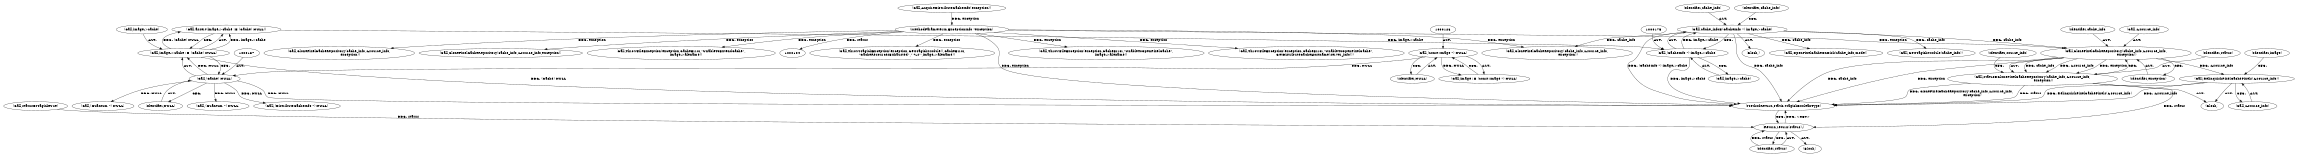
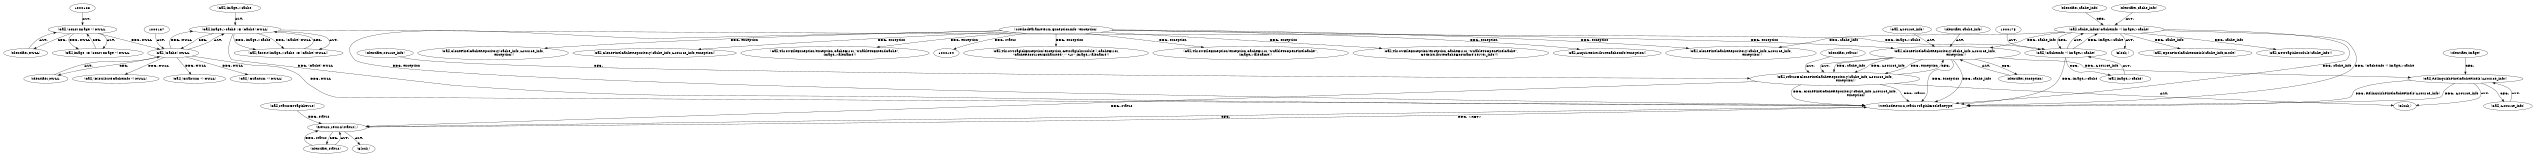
(952, 18) -> (1368, 37)
(971, 36) -> (1206, 34)
